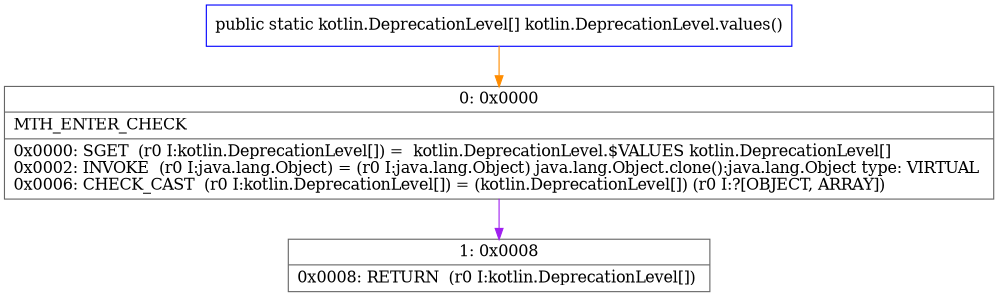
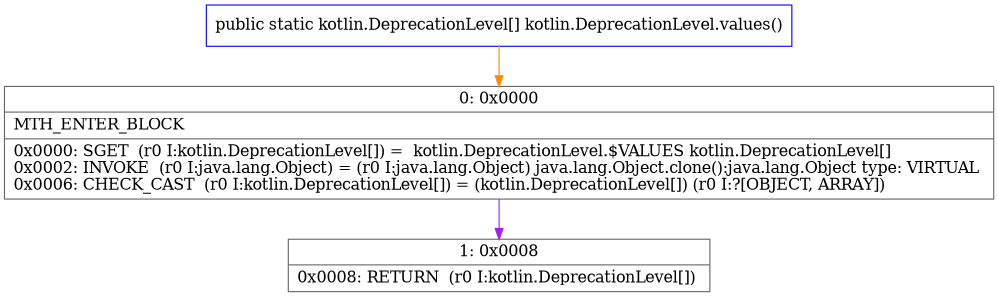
(100, 125) -> (99, 125)
